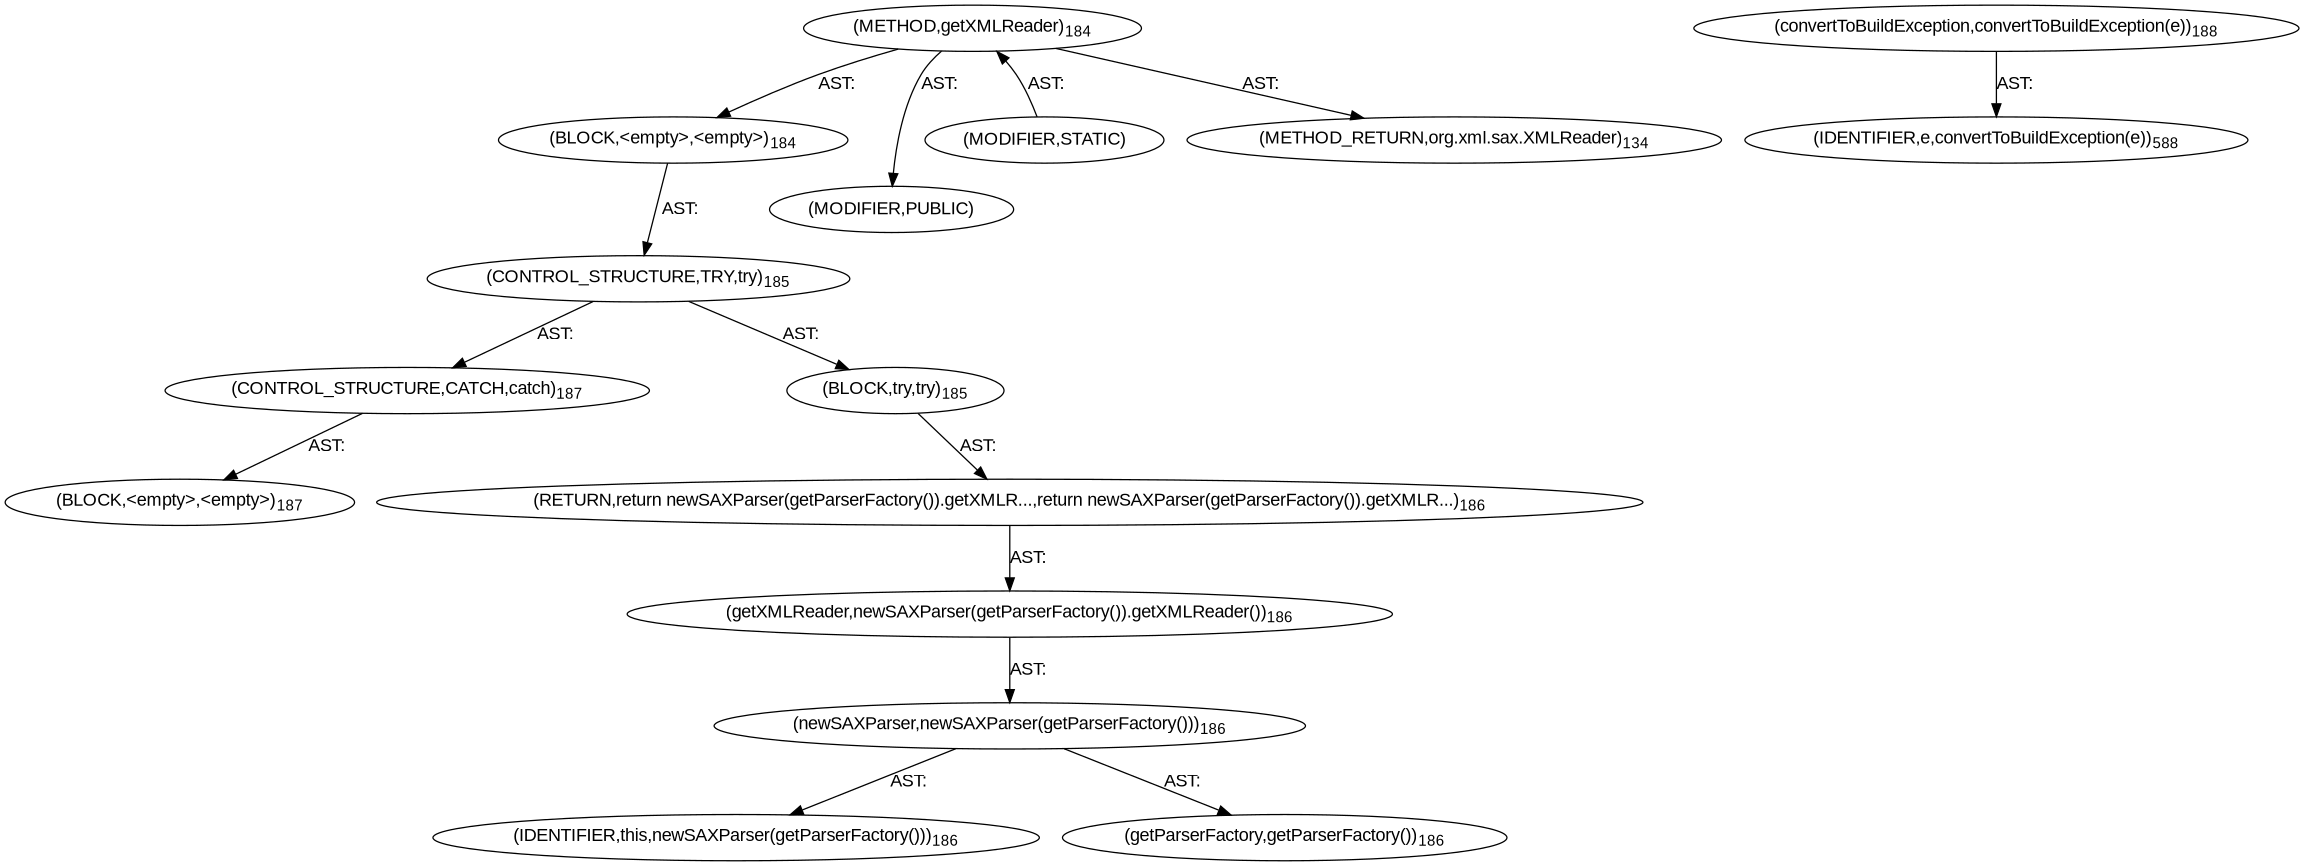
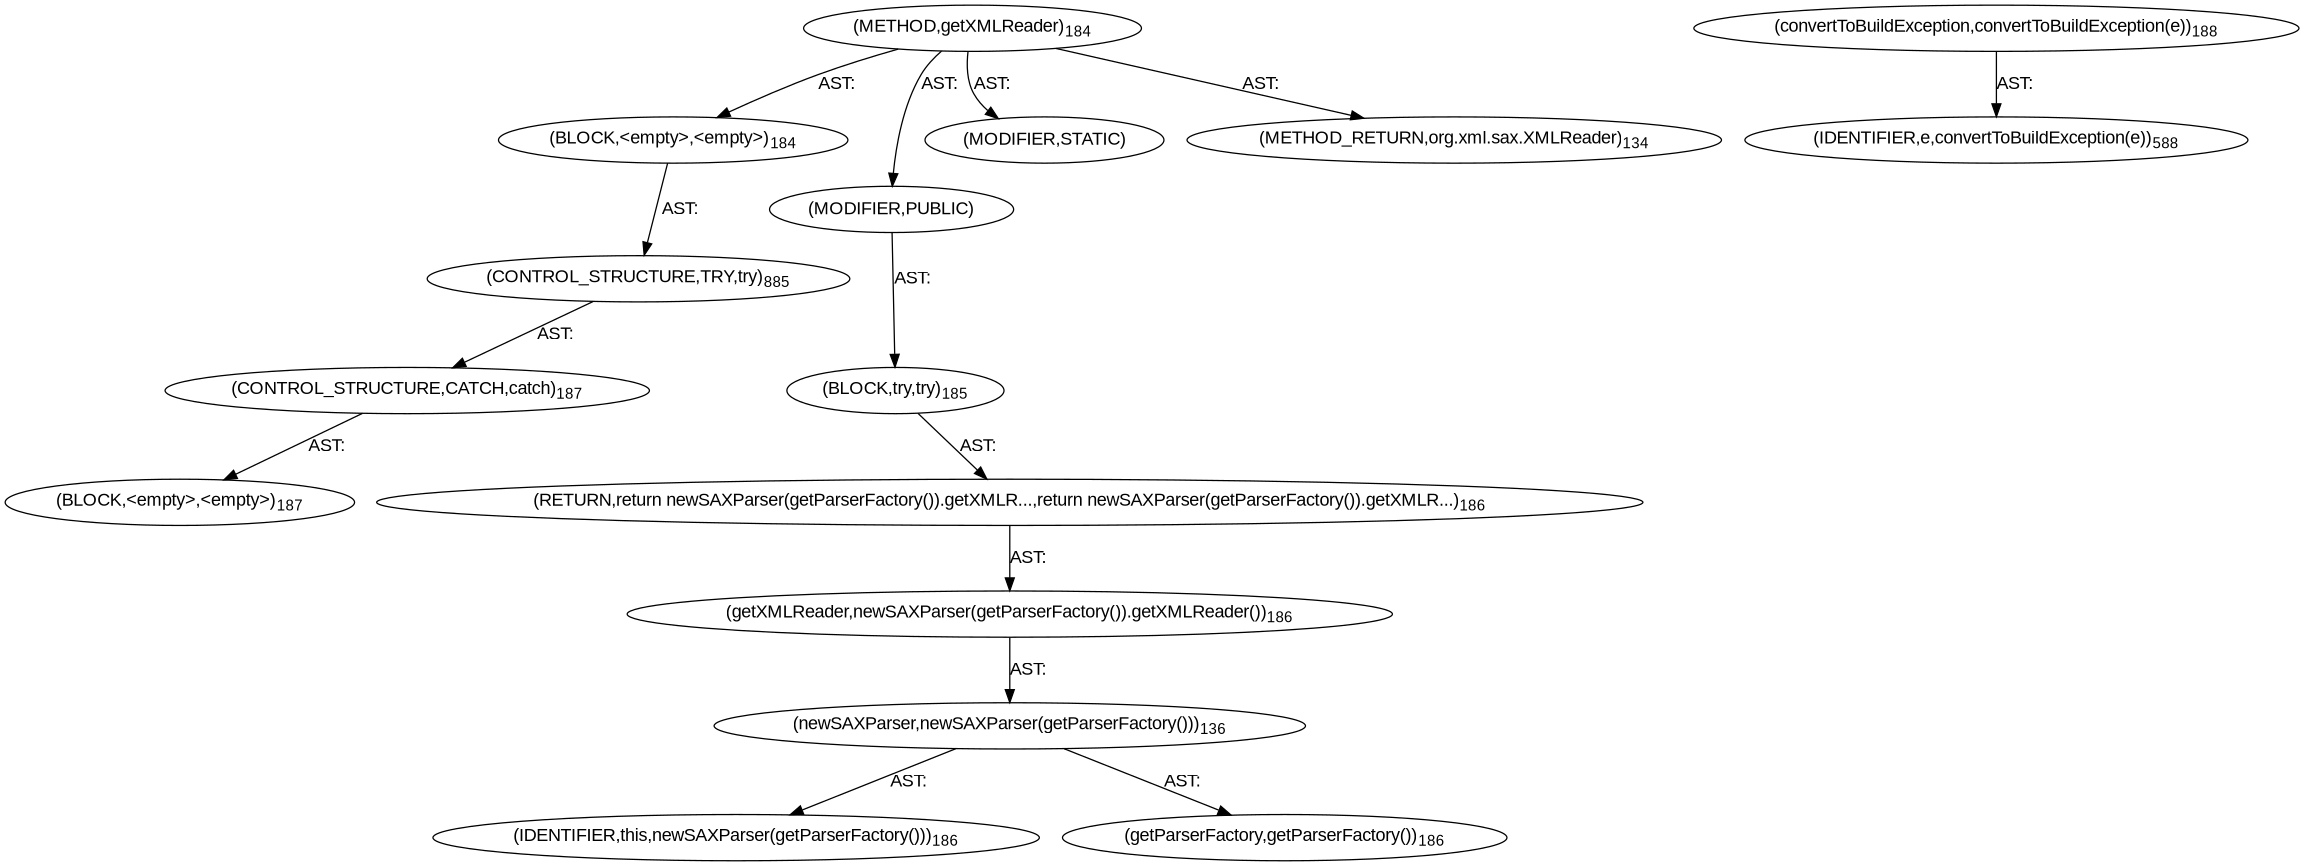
(1024, 88) -> (970, 84)
(777, 277) -> (777, 277)
(763, 333) -> (893, 293)
(1213, 724) -> (1213, 724)
